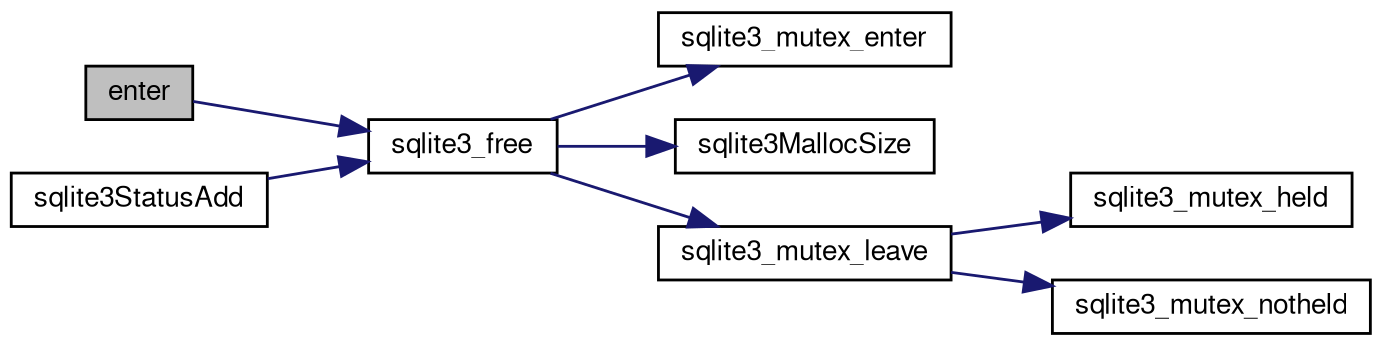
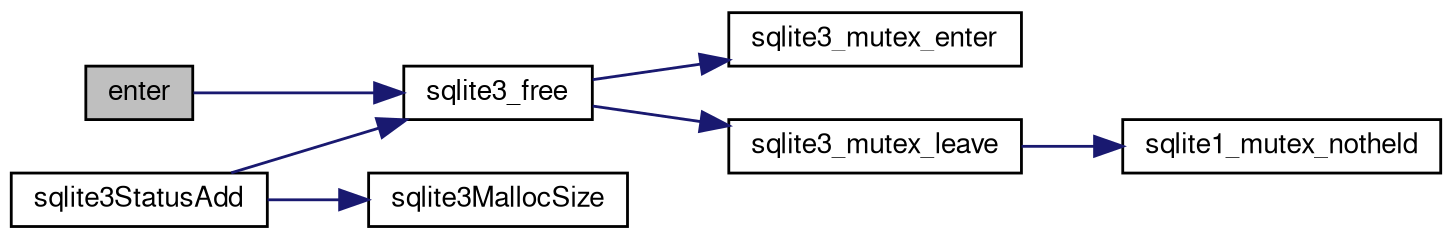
(602, 146) -> (303, 200)
(1211, 200) -> none
(1211, 307) -> (1282, 146)
